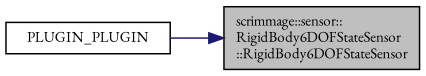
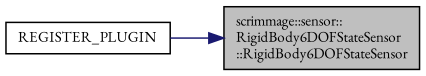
(88, 38) -> (88, 38)
